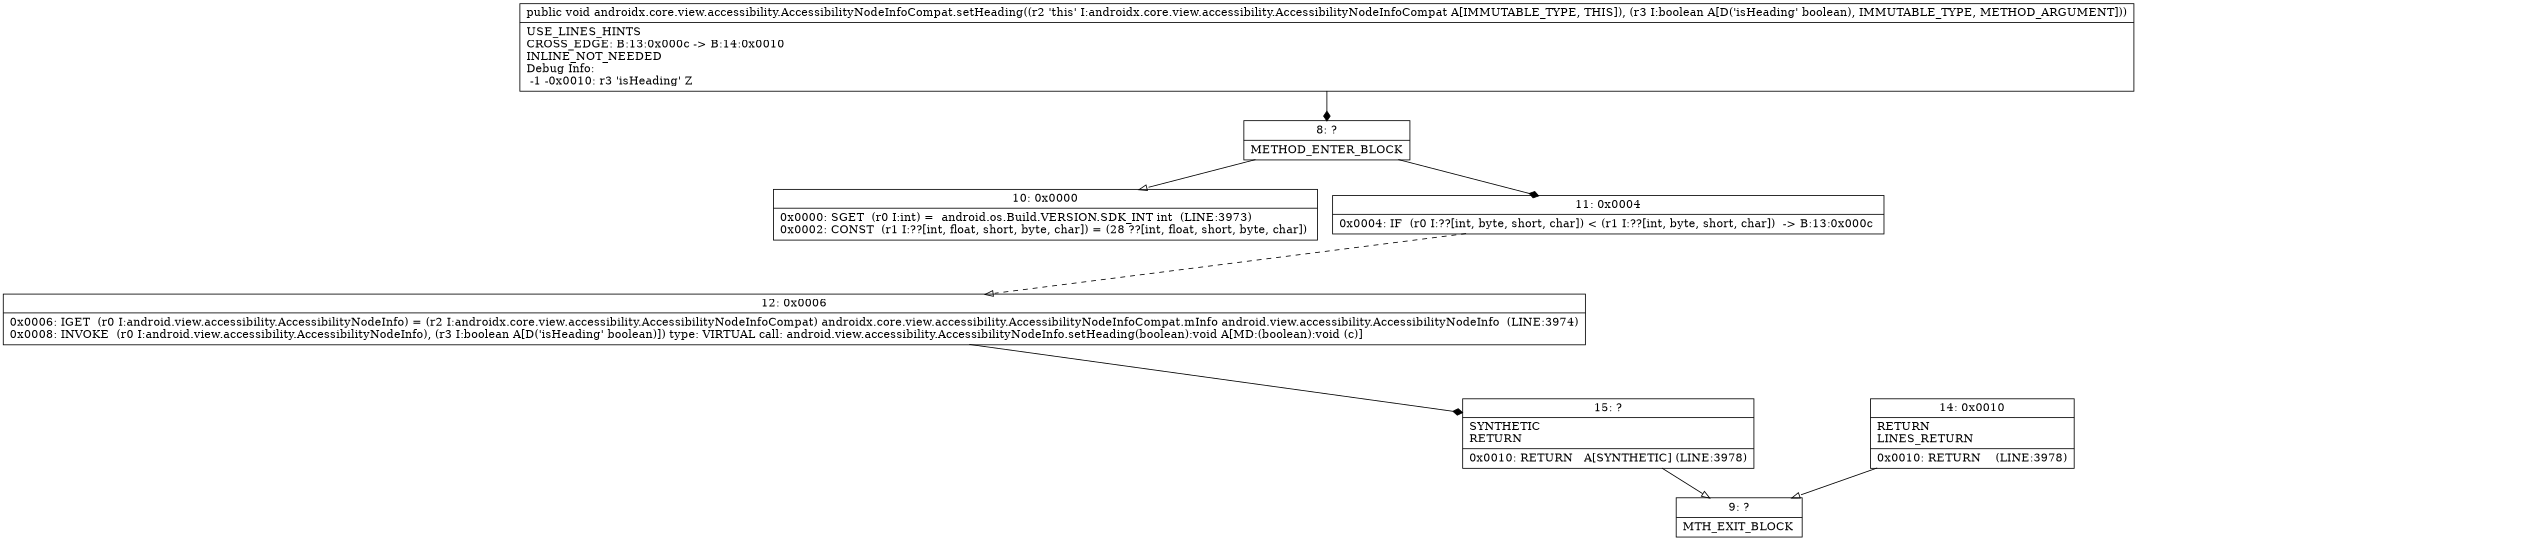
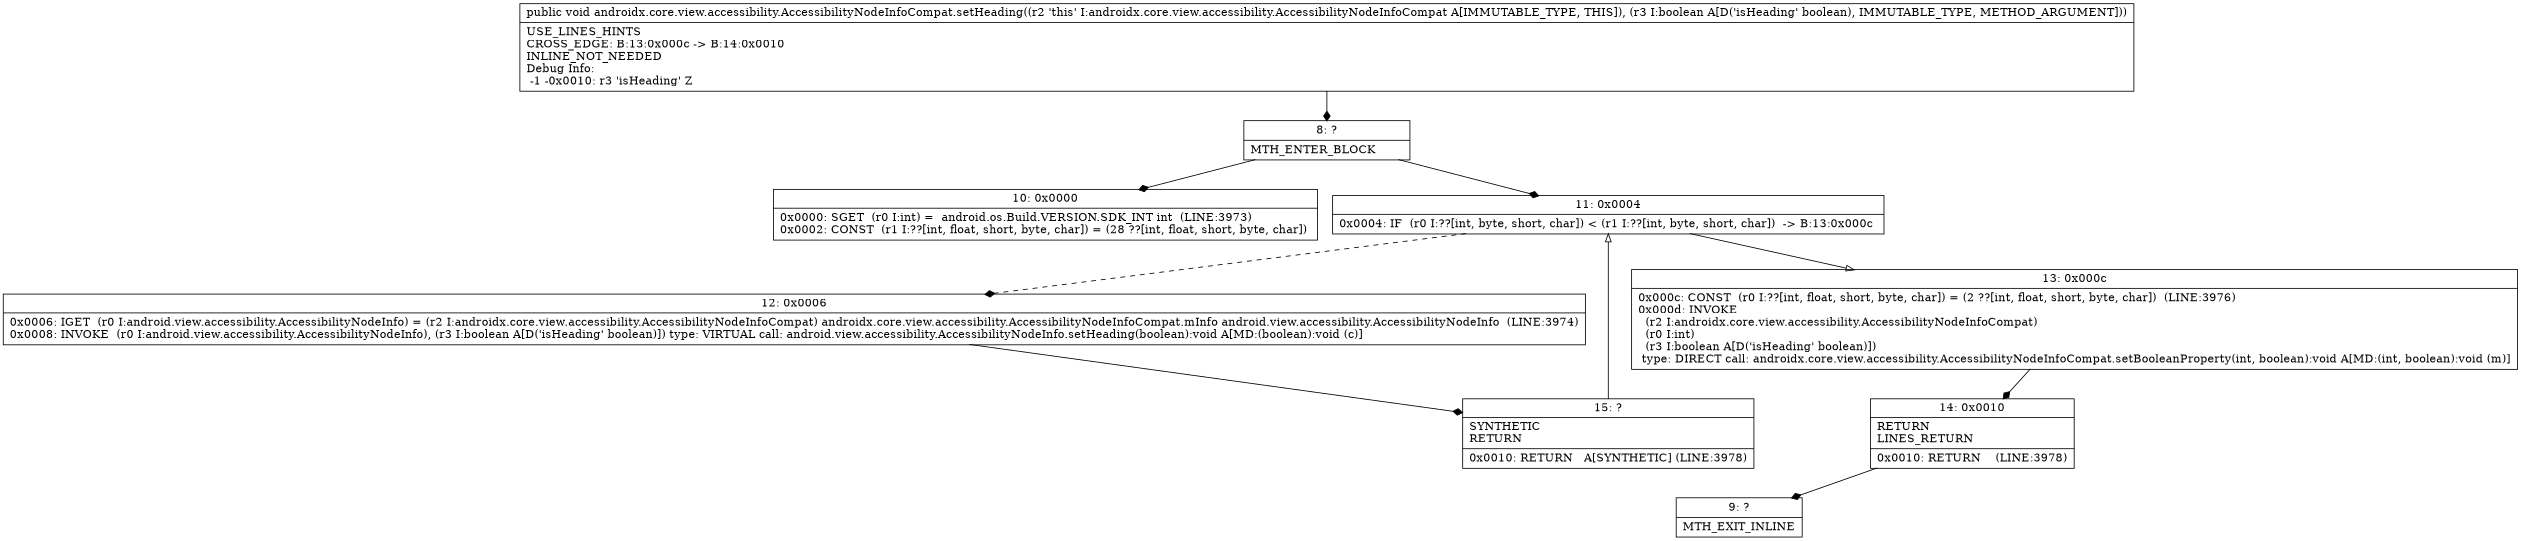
(1327, 150) -> (1313, 150)
(1202, 173) -> (1202, 173)
(1230, 263) -> (1230, 263)
none -> (2075, 319)
(1682, 481) -> (1608, 321)
(1839, 481) -> (1839, 481)
(1738, 527) -> (1739, 527)
